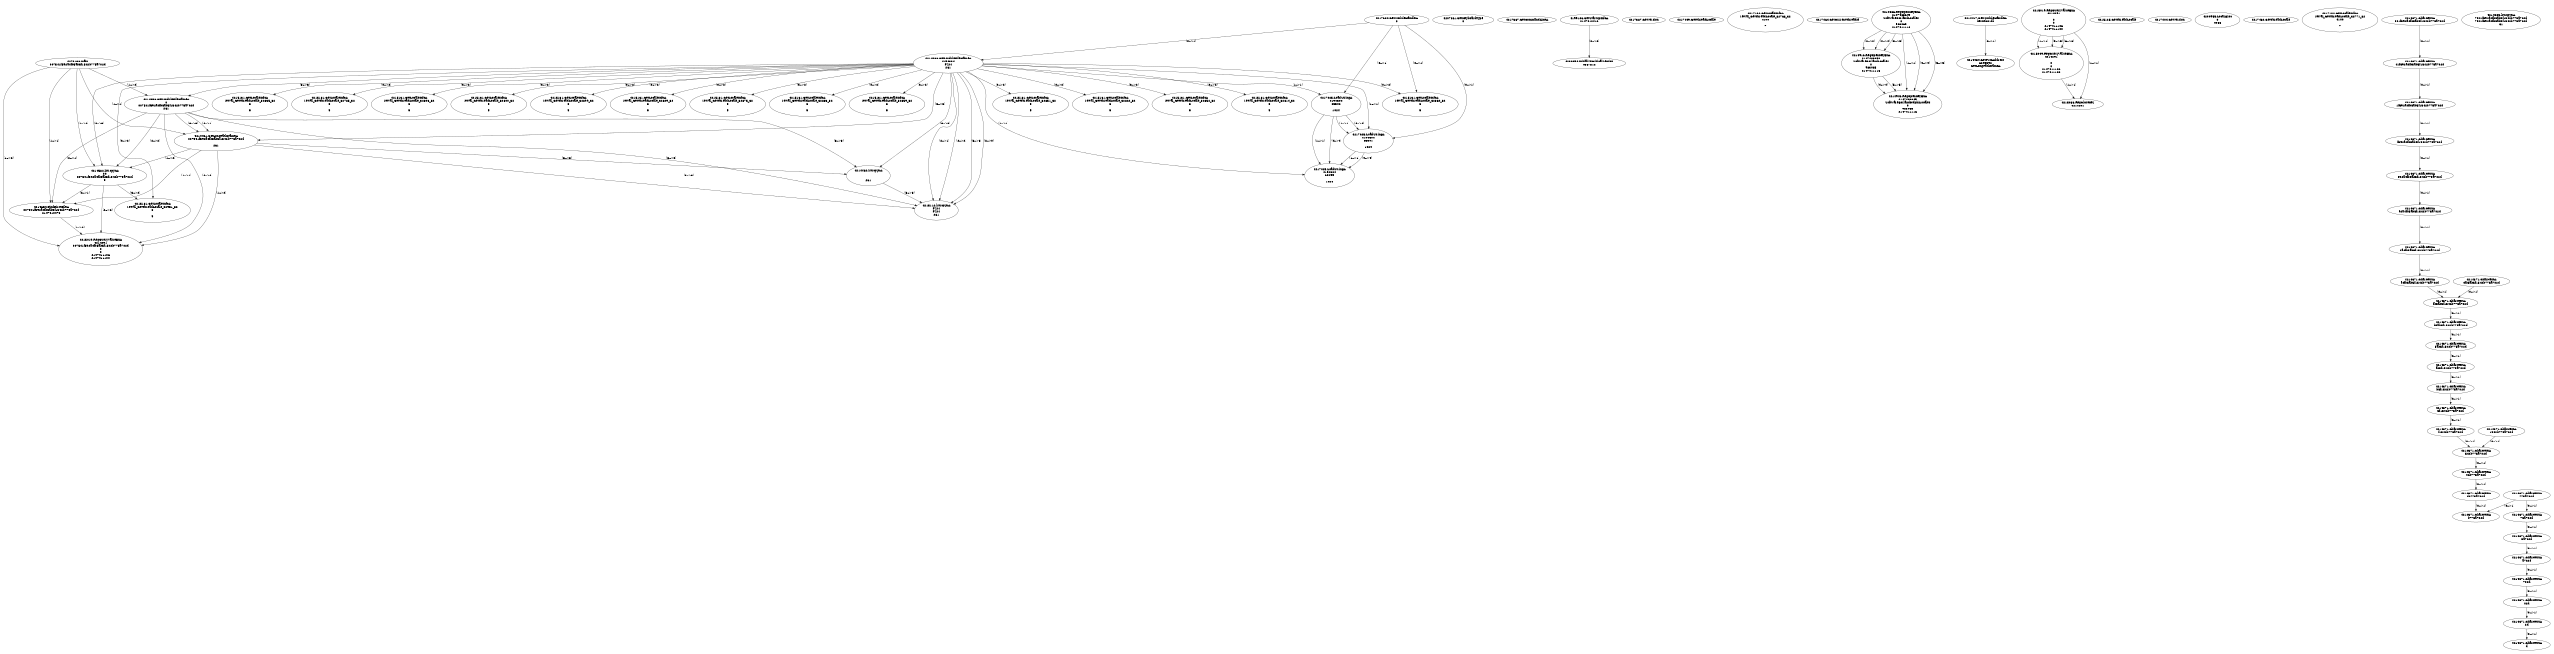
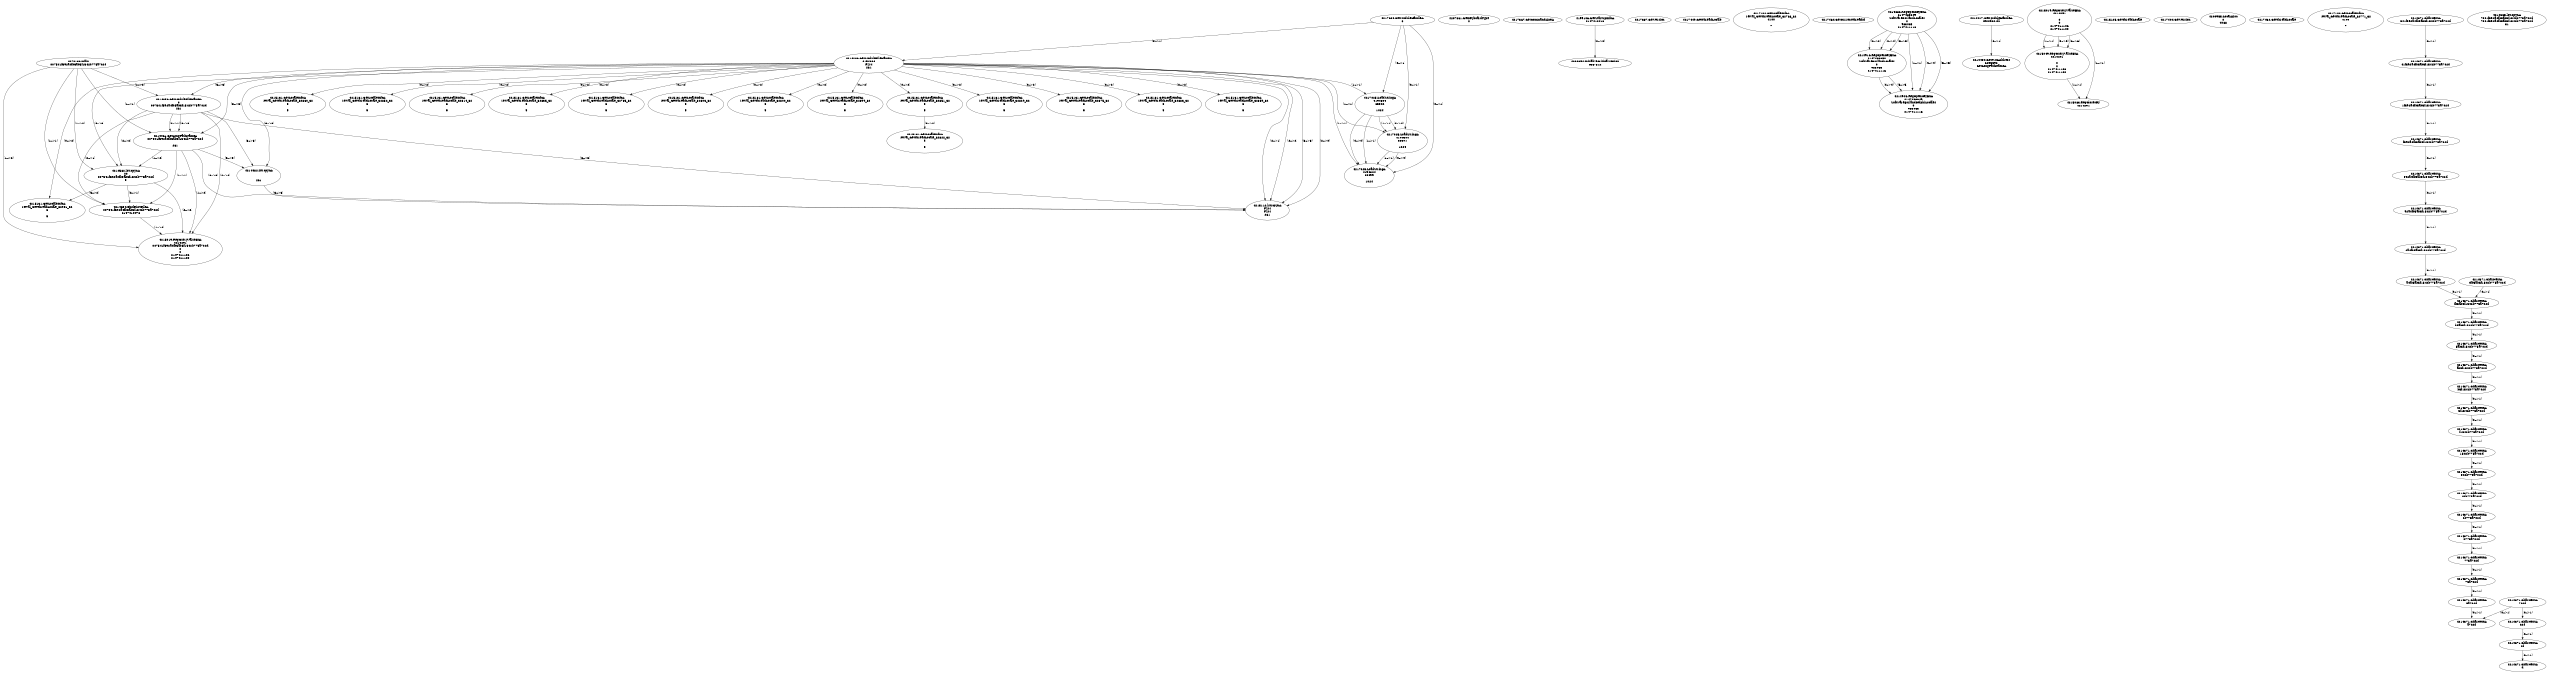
(1407, 58) -> (1433, 105)
(1031, 80) -> (925, 122)
(2462, 441) -> (2472, 441)
(2502, 505) -> (2472, 548)
(2527, 569) -> (2498, 612)
